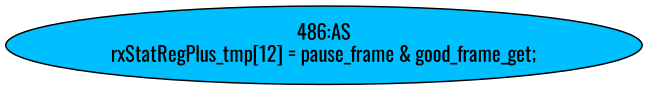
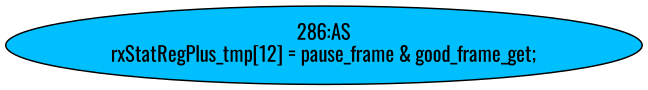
(324, 45) -> (324, 45)
